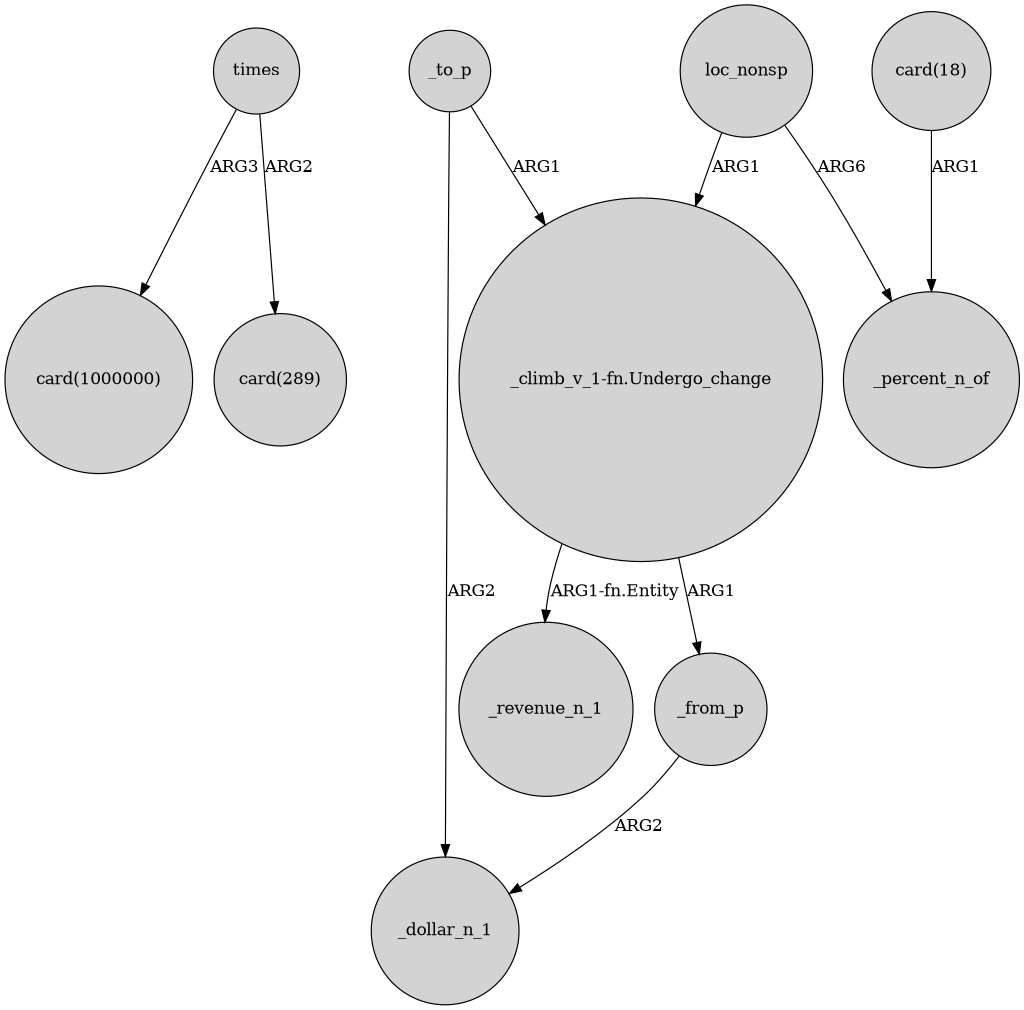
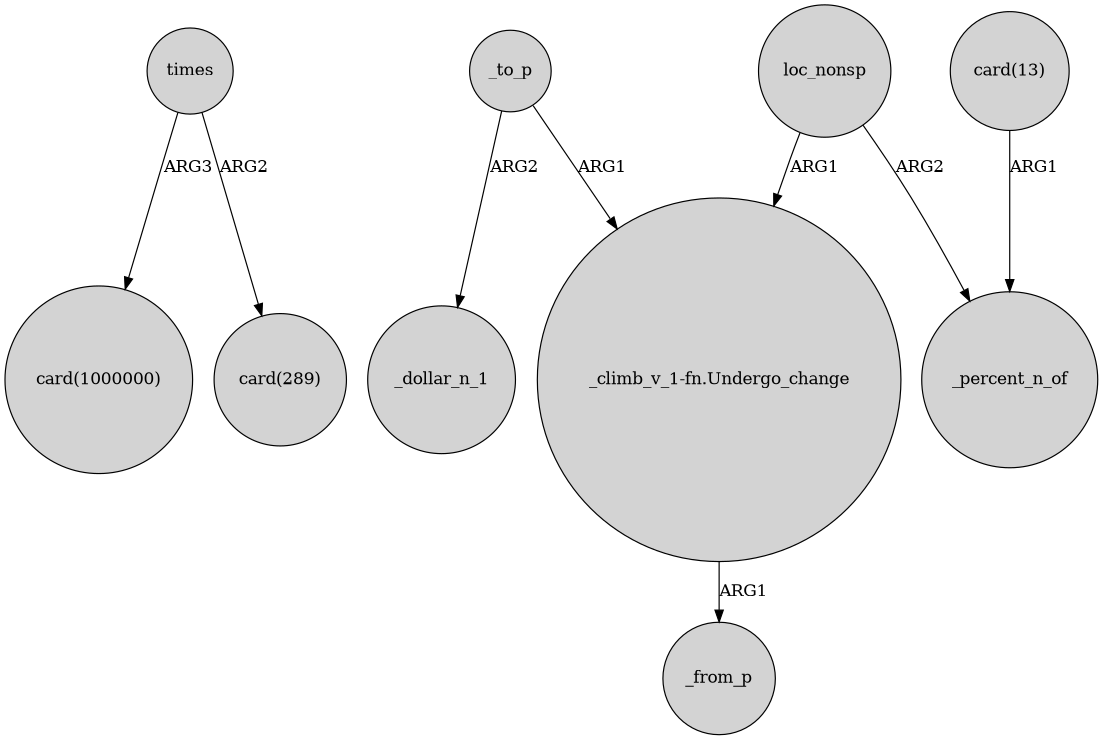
(931, 71) -> (1010, 71)
(842, 168) -> (920, 168)
(546, 709) -> none
(605, 828) -> none
